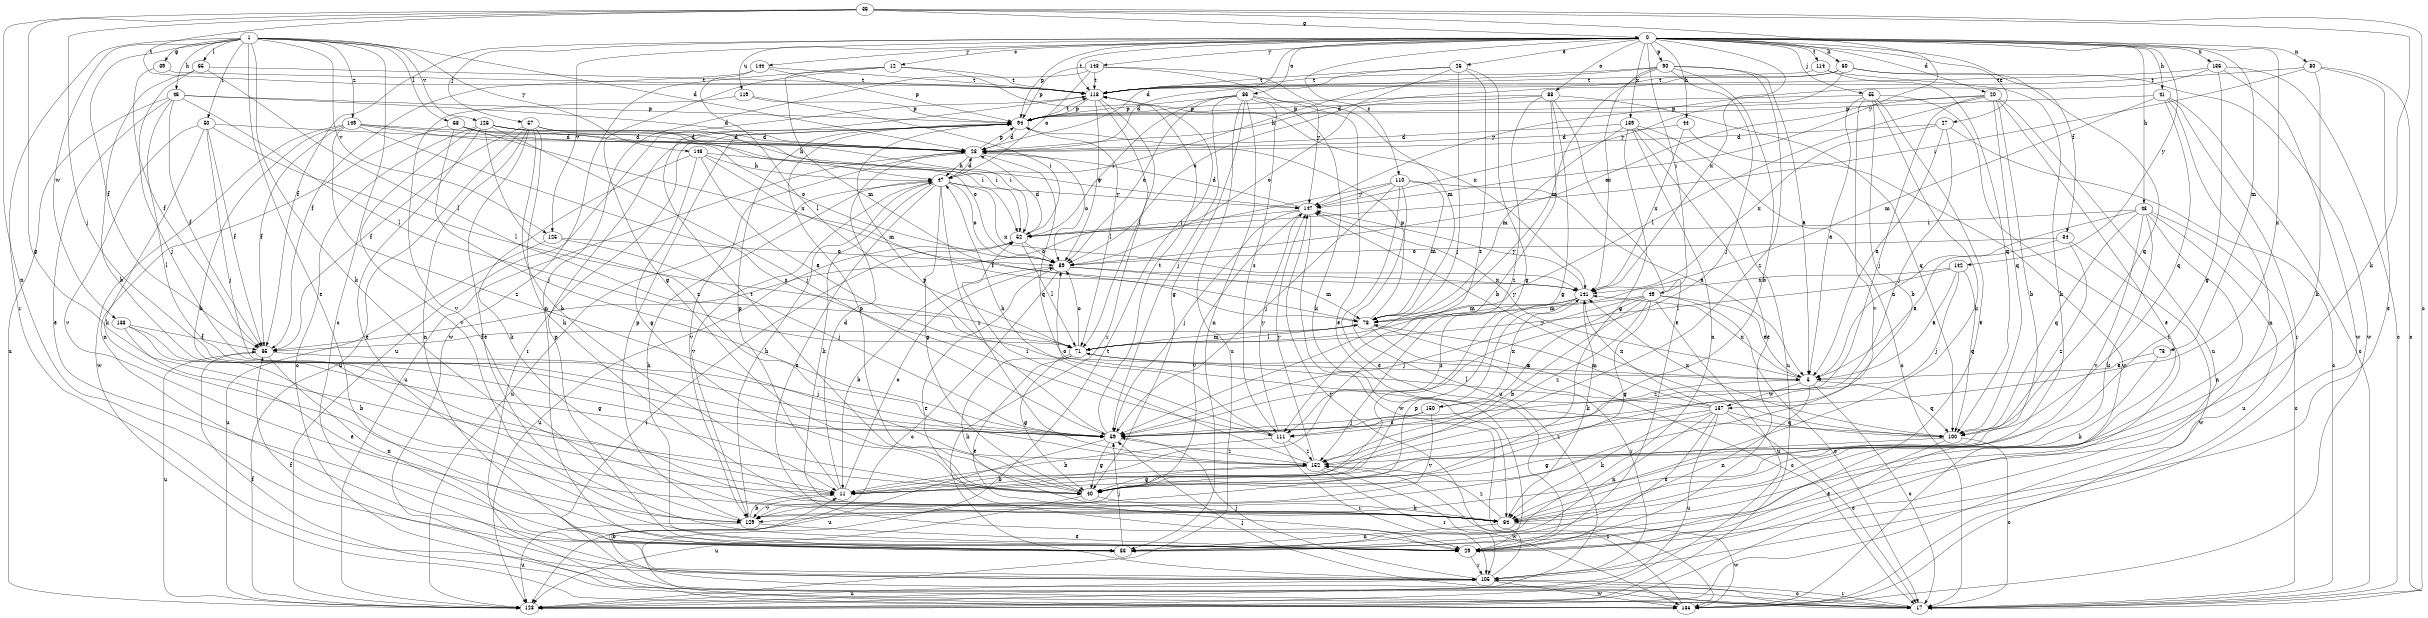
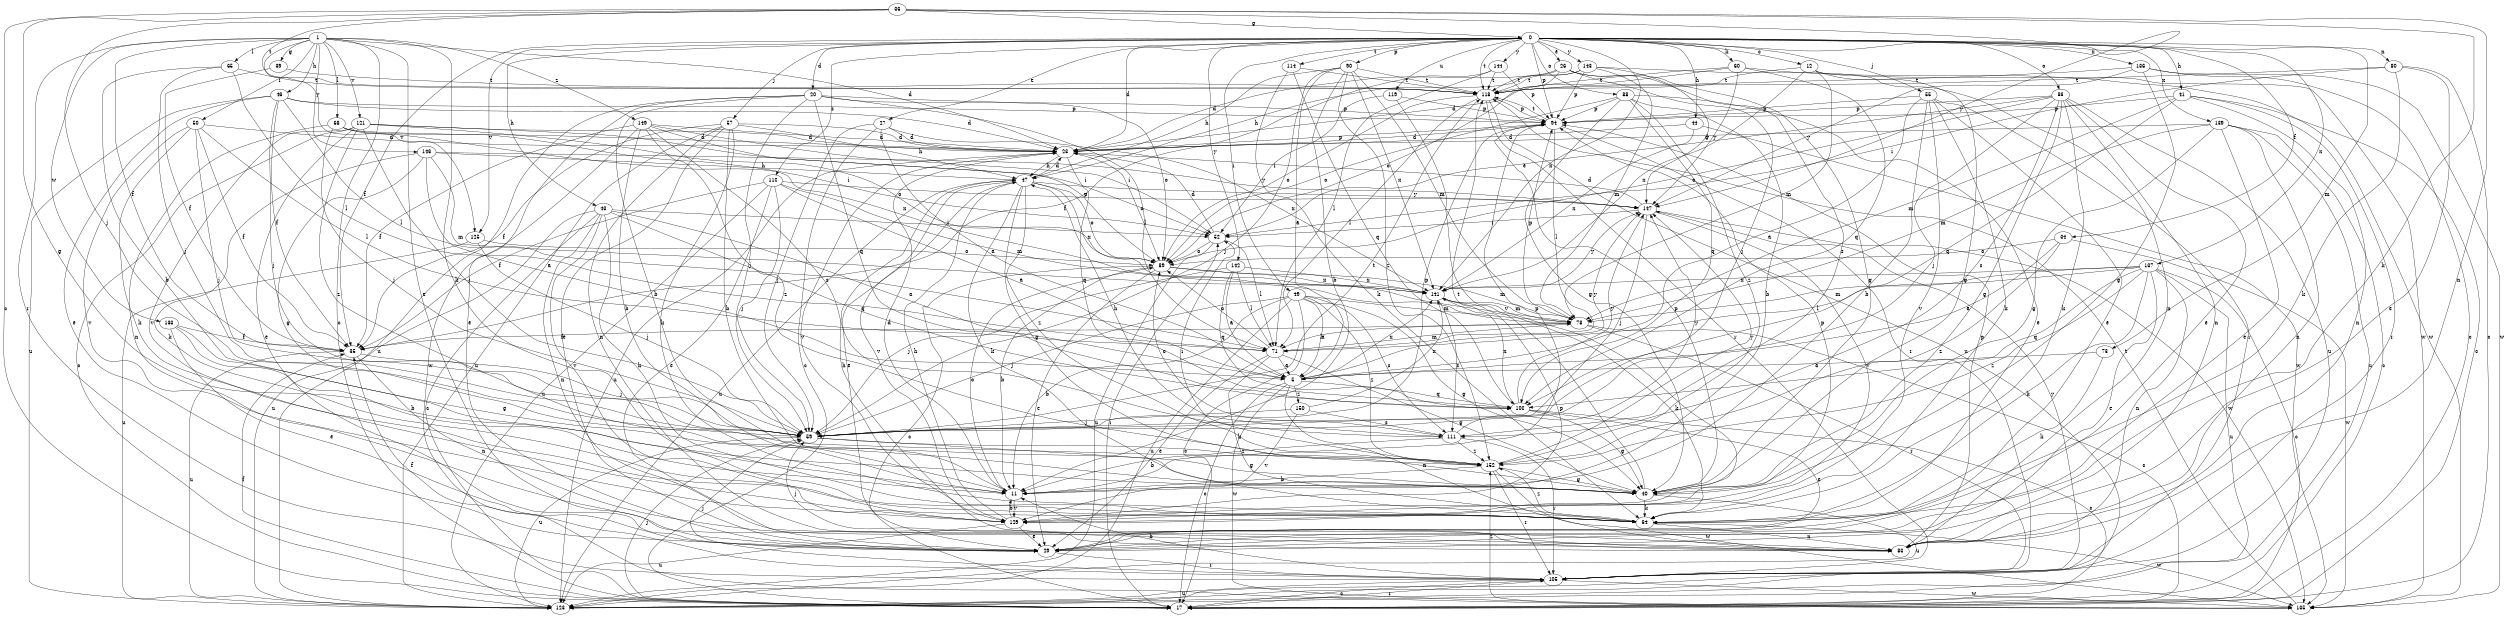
(484, 124) -> (361, 124)
(1047, 124) -> (1256, 124)
(1113, 166) -> (1525, 166)
(167, 266) -> (274, 266)
(1766, 394) -> (1652, 603)
